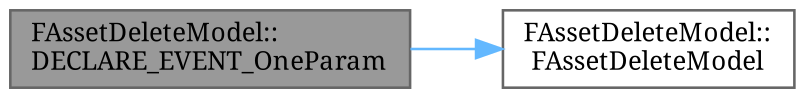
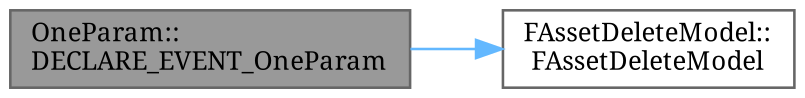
(210, 49) -> (210, 49)
